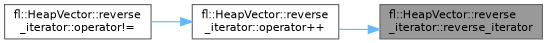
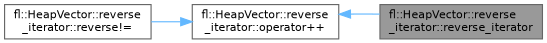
(78, 22) -> (78, 22)
(354, 29) -> (365, 14)
